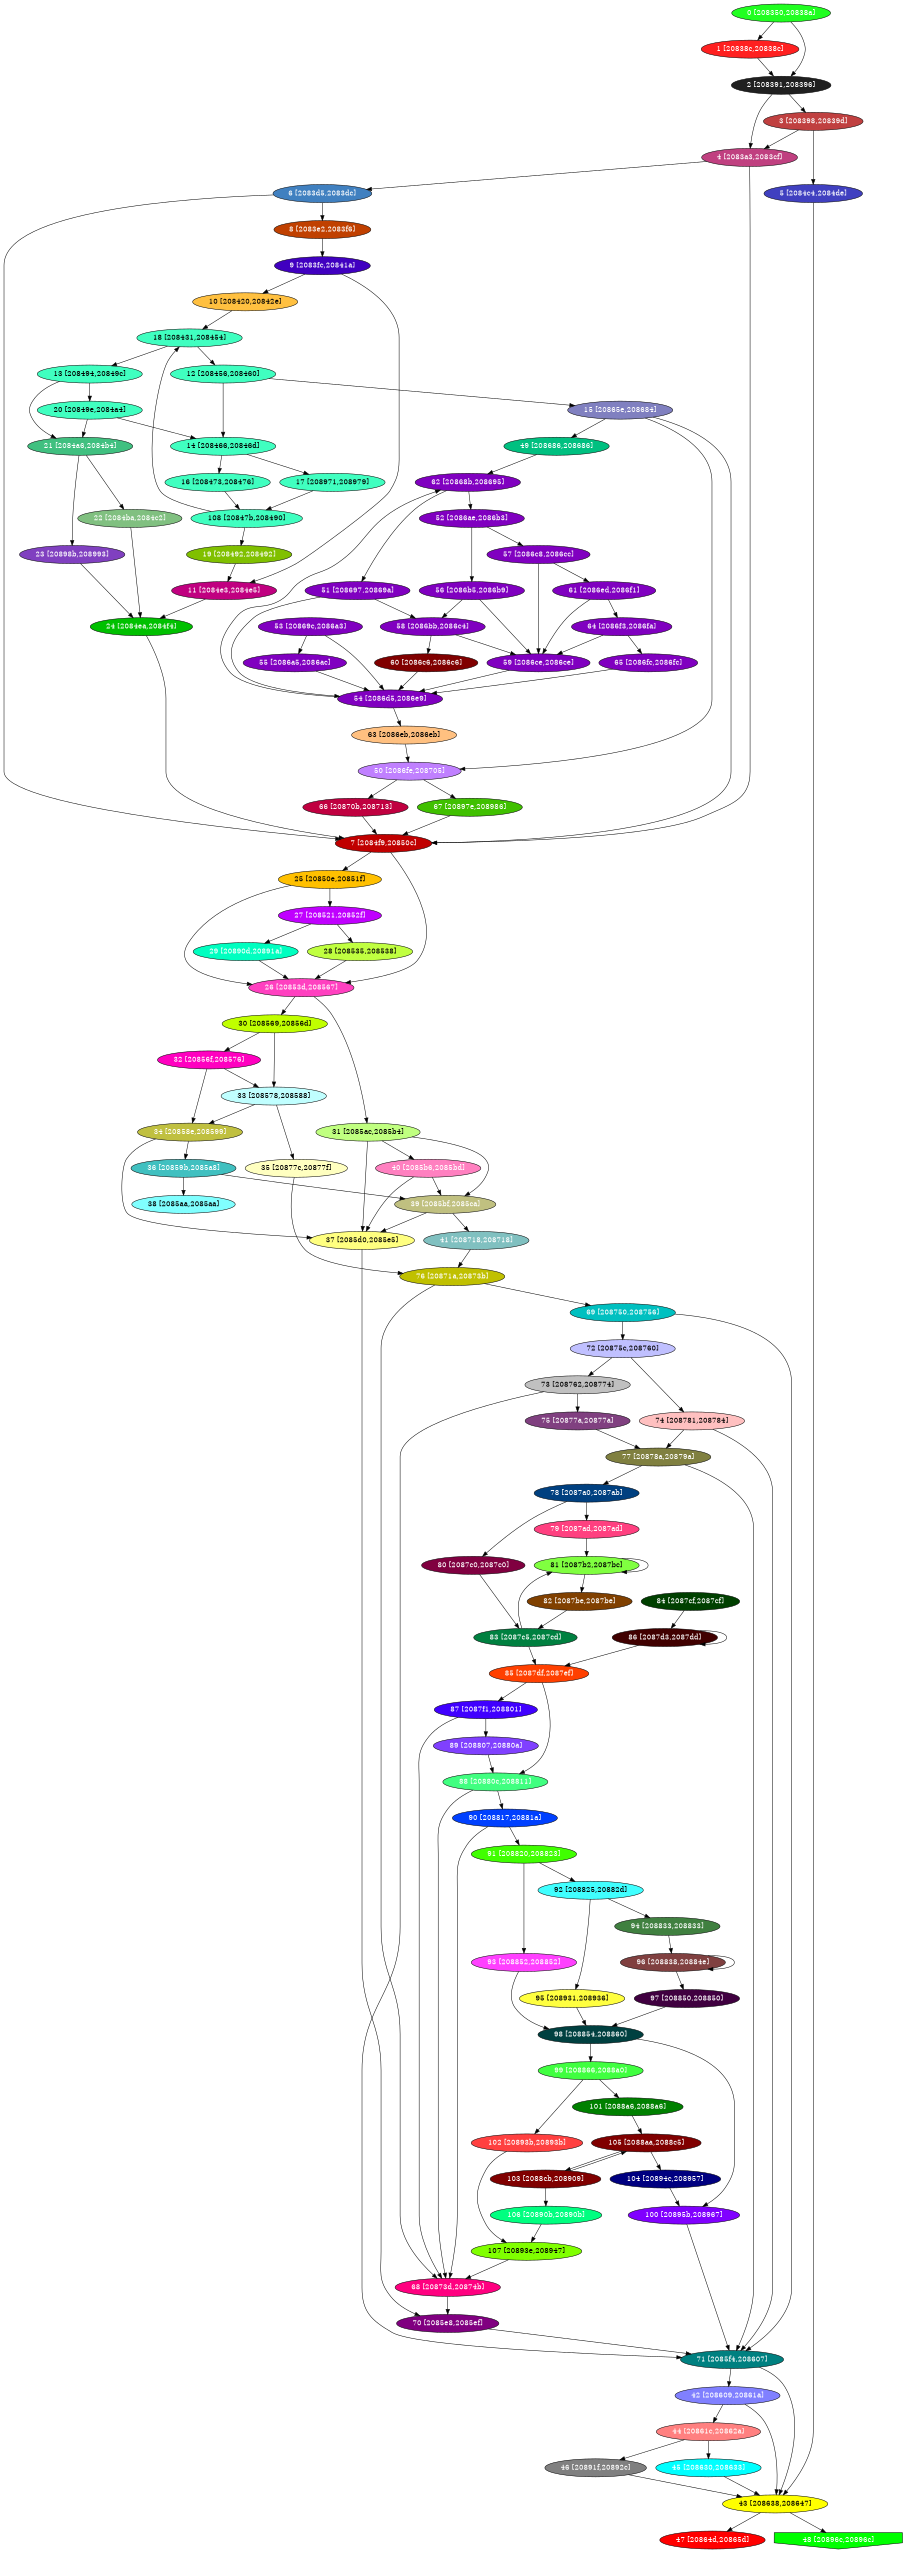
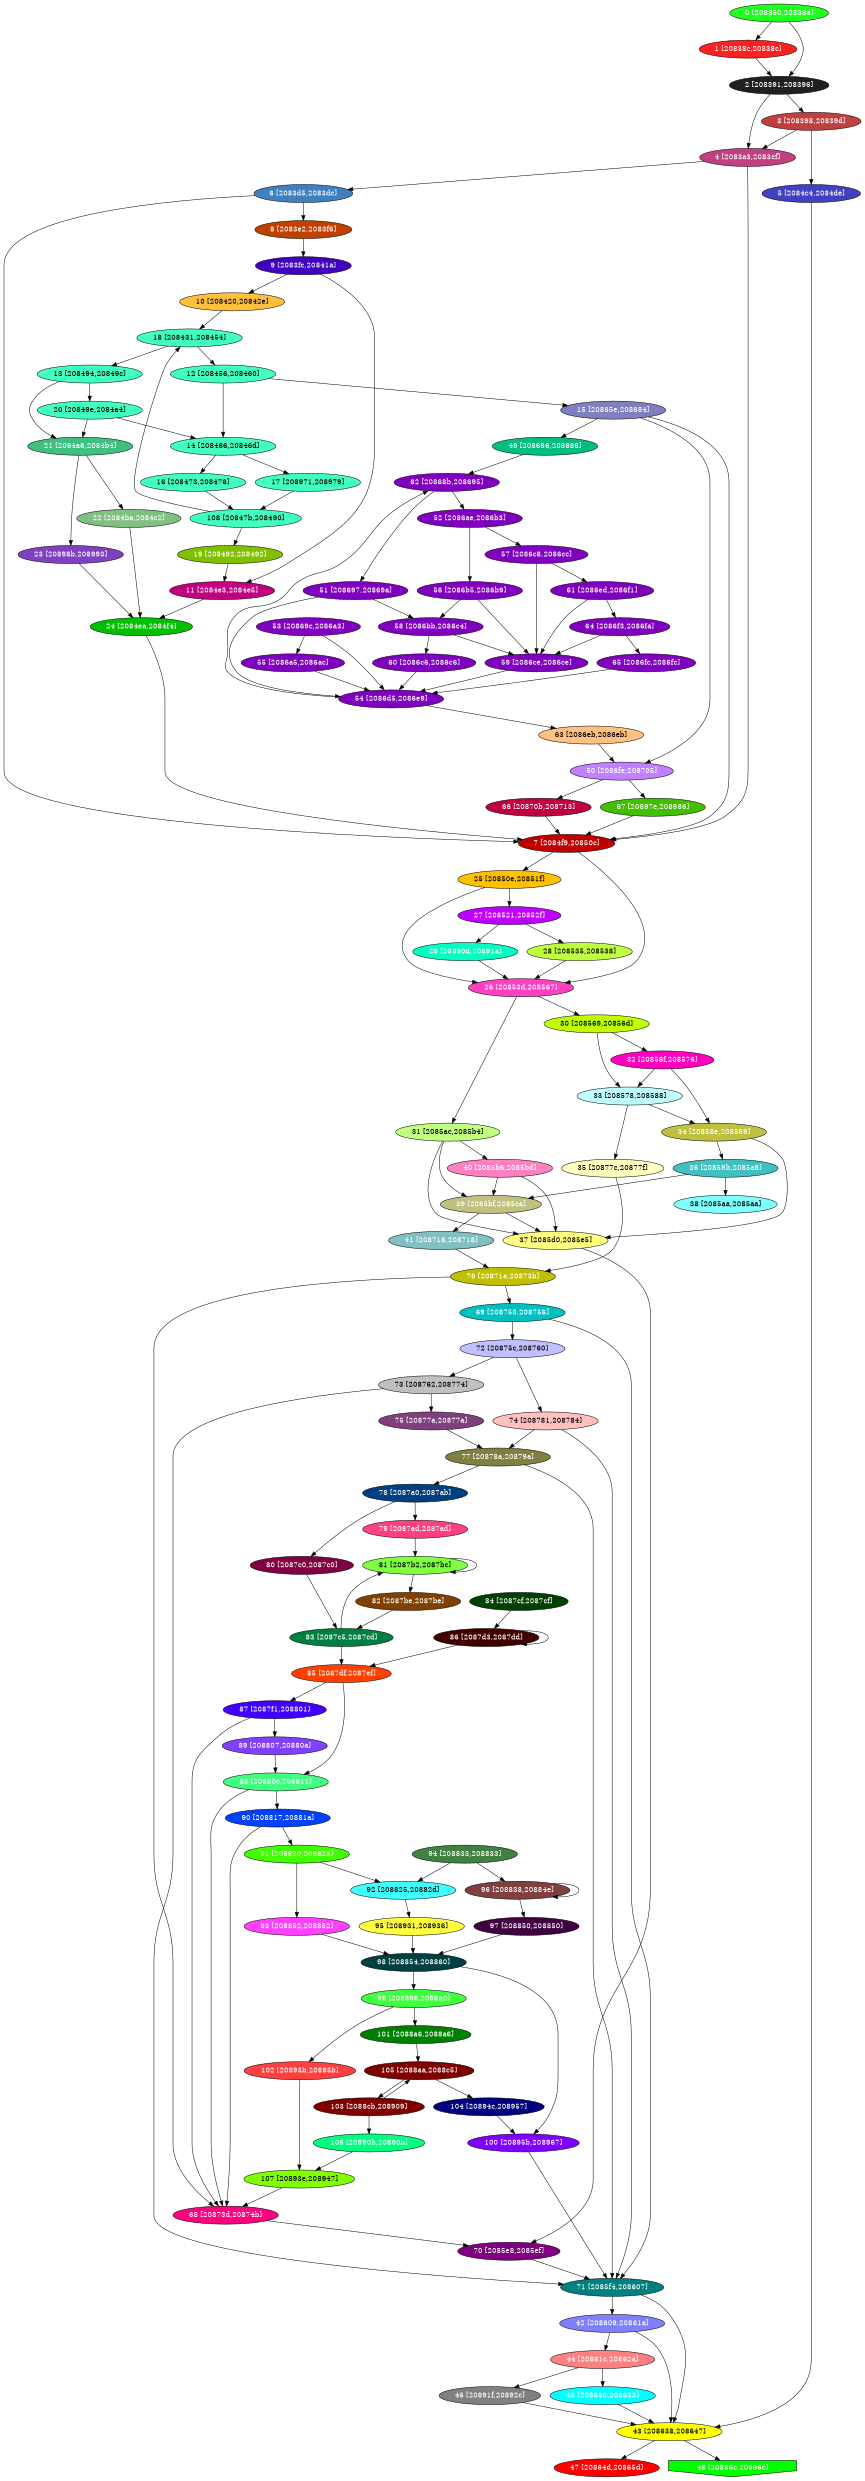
(426, 663) -> (424, 663)
(627, 1907) -> (436, 1871)
